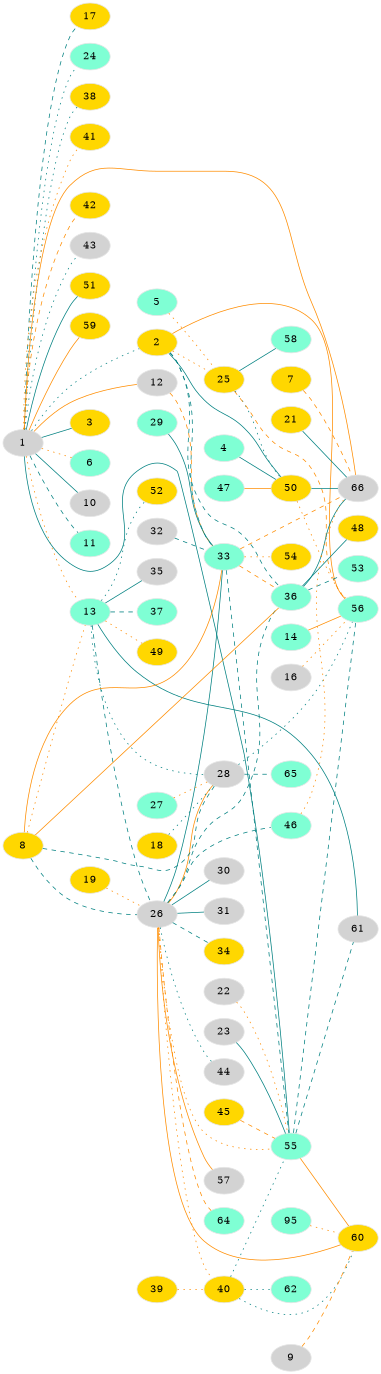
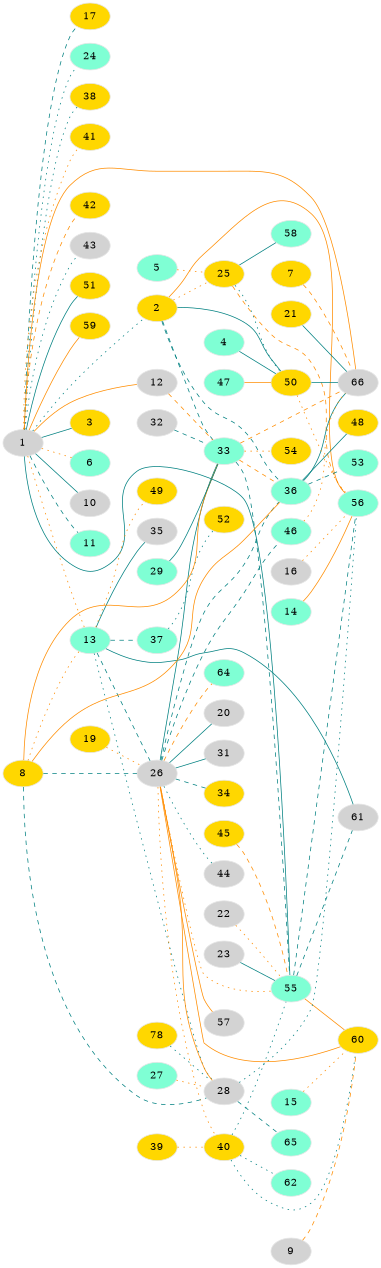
(121, 559) -> (191, 580)
(157, 846) -> (157, 1036)
(224, 871) -> (224, 713)
(291, 1221) -> (291, 1103)
